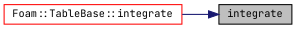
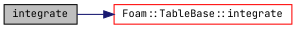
(195, 14) -> (90, 14)
